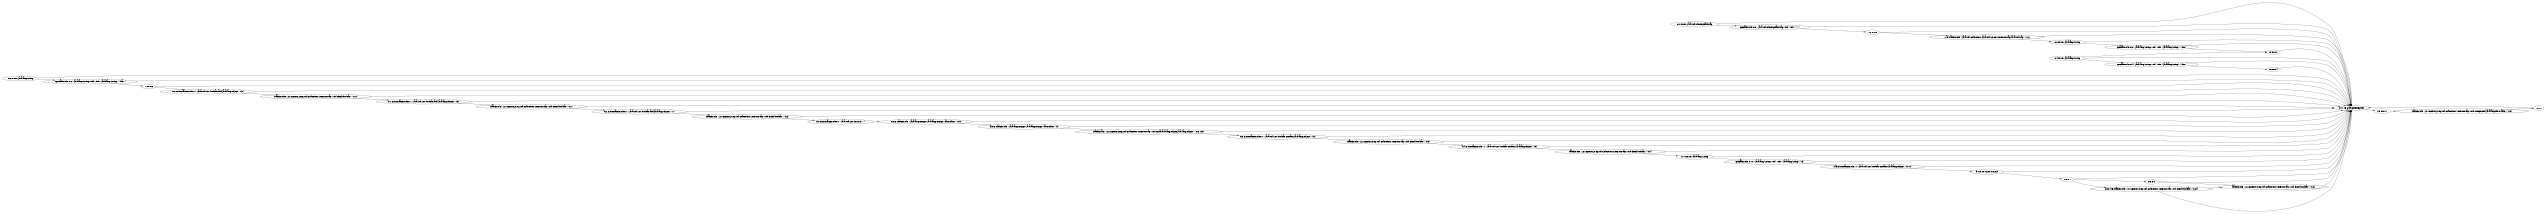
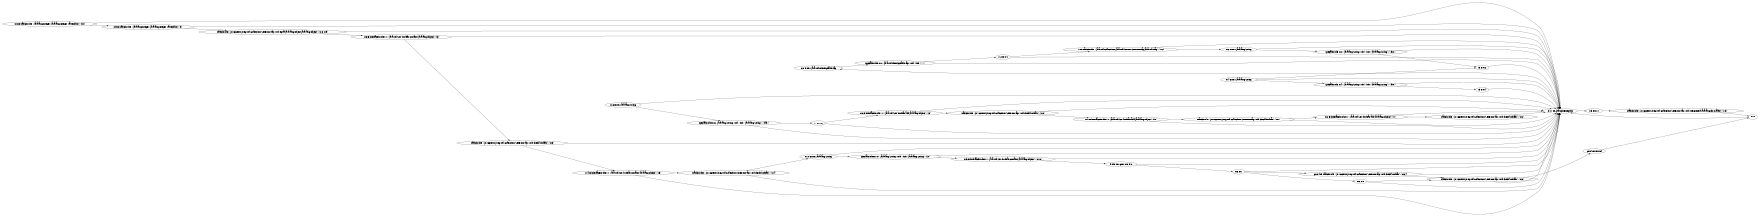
(2069, 21) -> (1209, 74)
(2539, 108) -> (1753, 117)
(841, 122) -> none
none -> (1594, 151)
